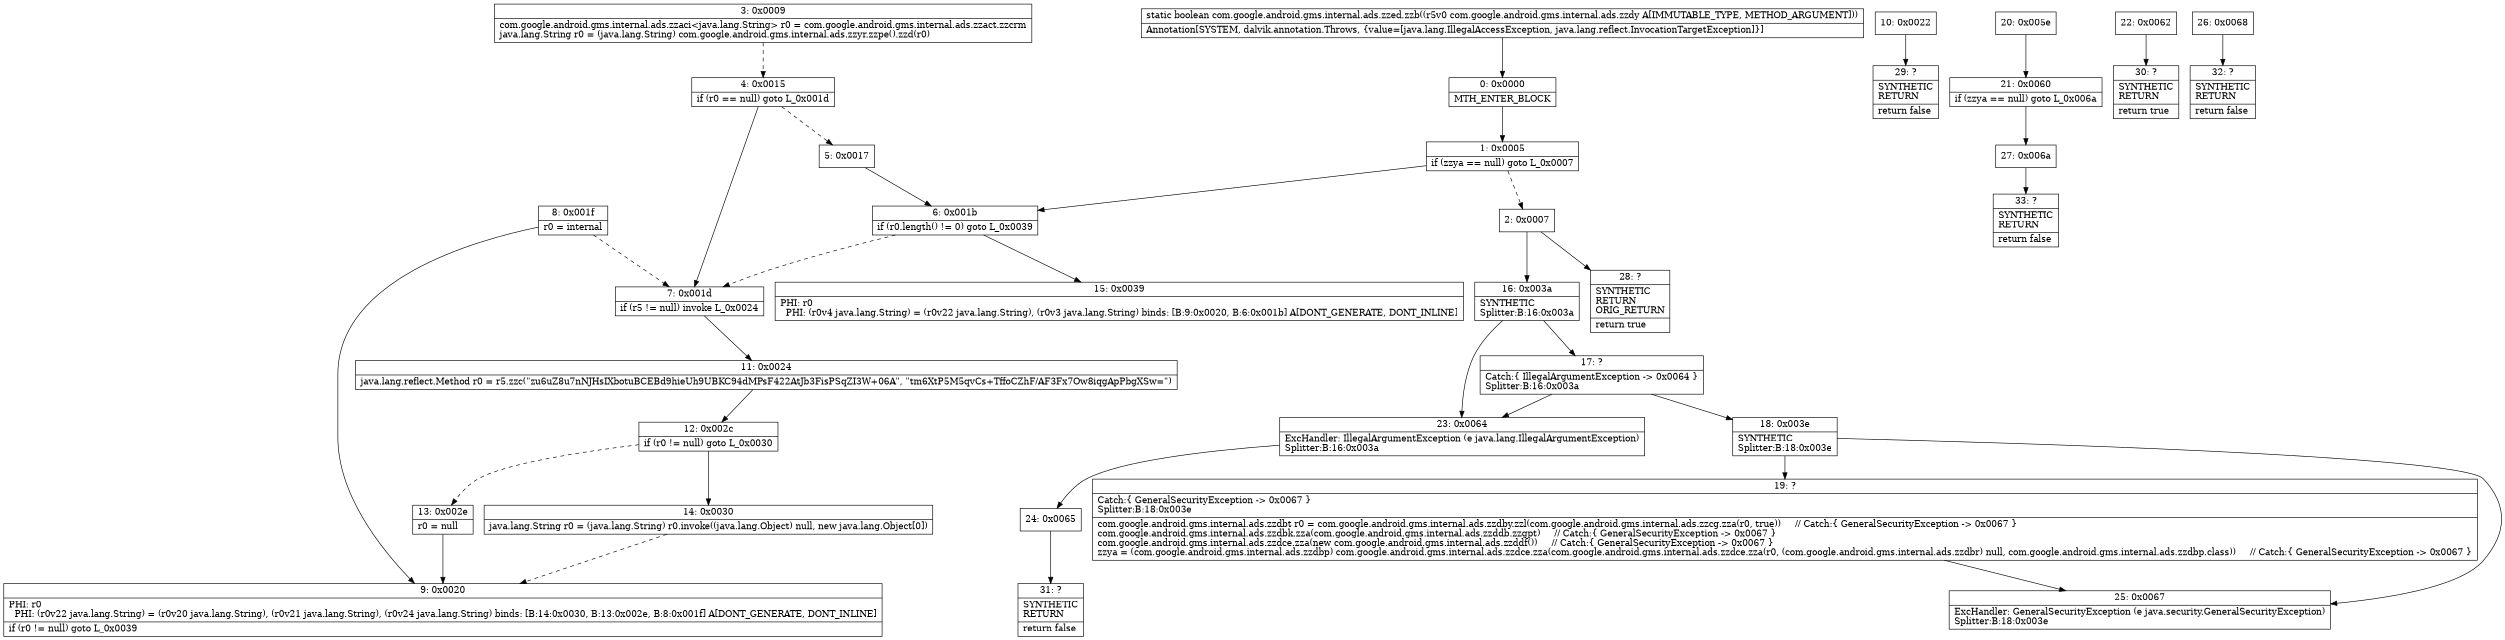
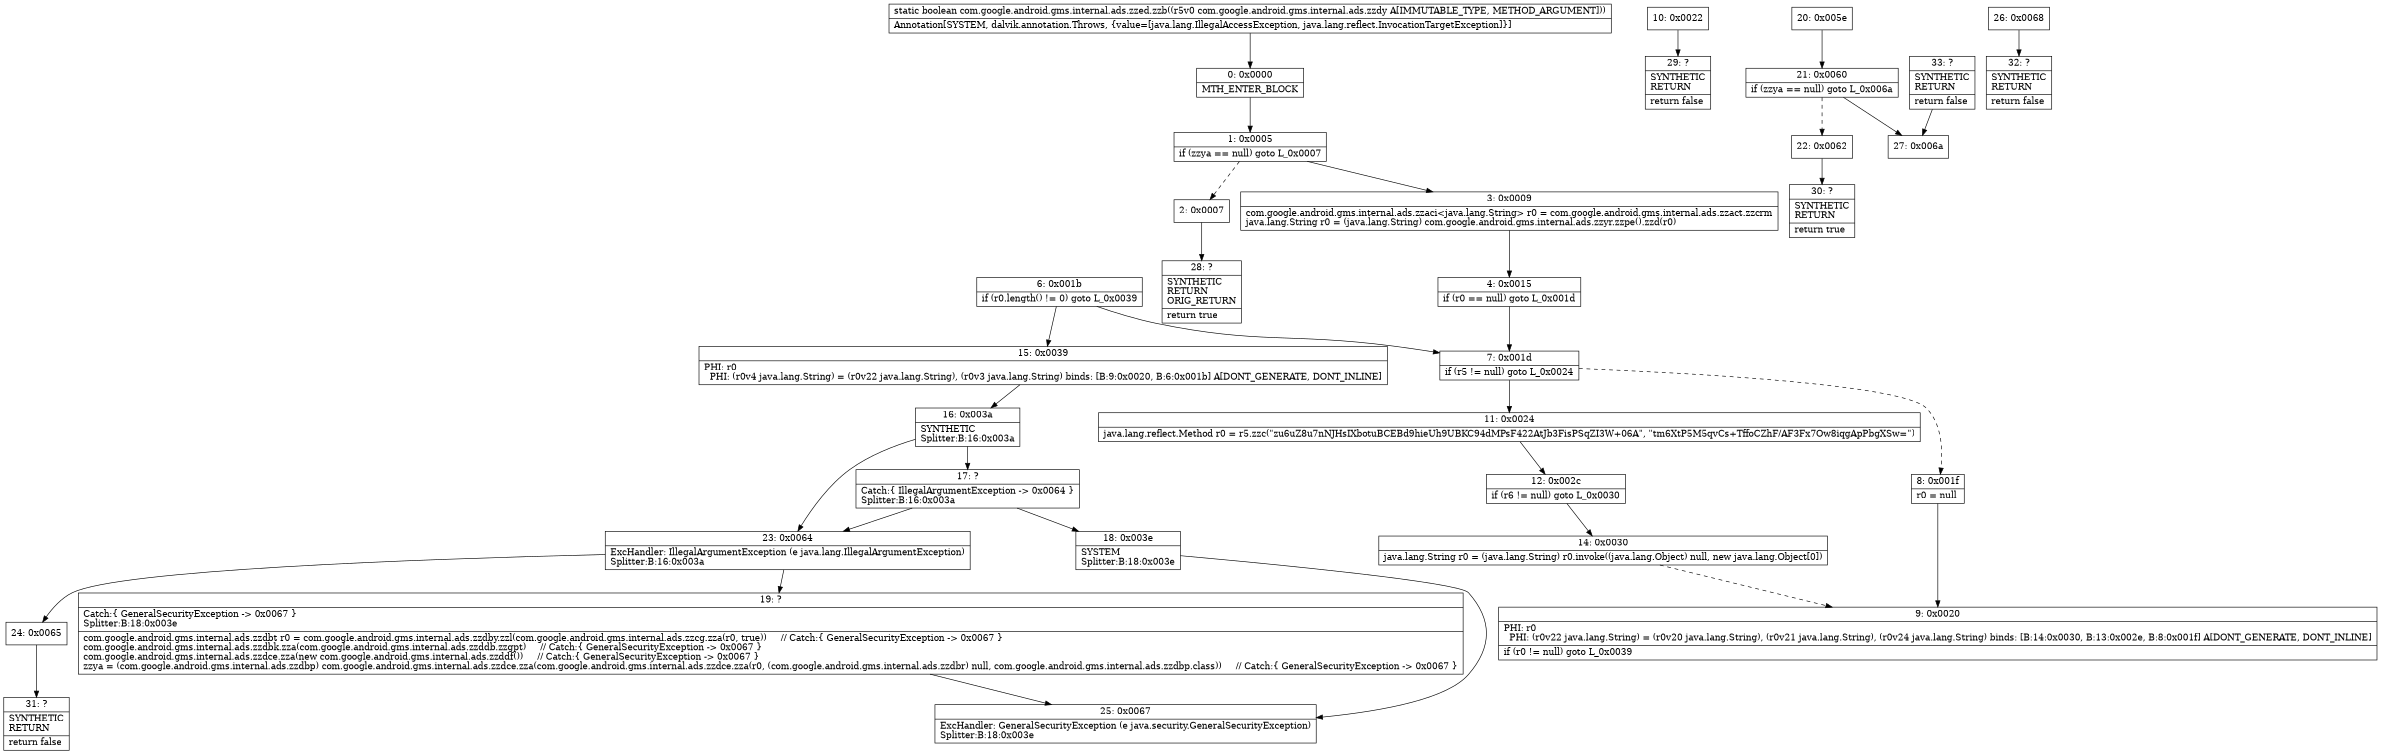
(763, 57) -> (1509, 251)
none -> (1822, 113)
(847, 156) -> none
(2026, 178) -> (1929, 119)
(1235, 188) -> (1367, 176)
(573, 227) -> (1937, 496)
(1527, 254) -> (1008, 394)
(811, 257) -> (1264, 337)
(629, 259) -> (1786, 381)
(690, 308) -> (1509, 372)
(1765, 439) -> (1101, 553)
(708, 444) -> (1556, 496)
(1785, 464) -> (782, 578)
(443, 520) -> none
